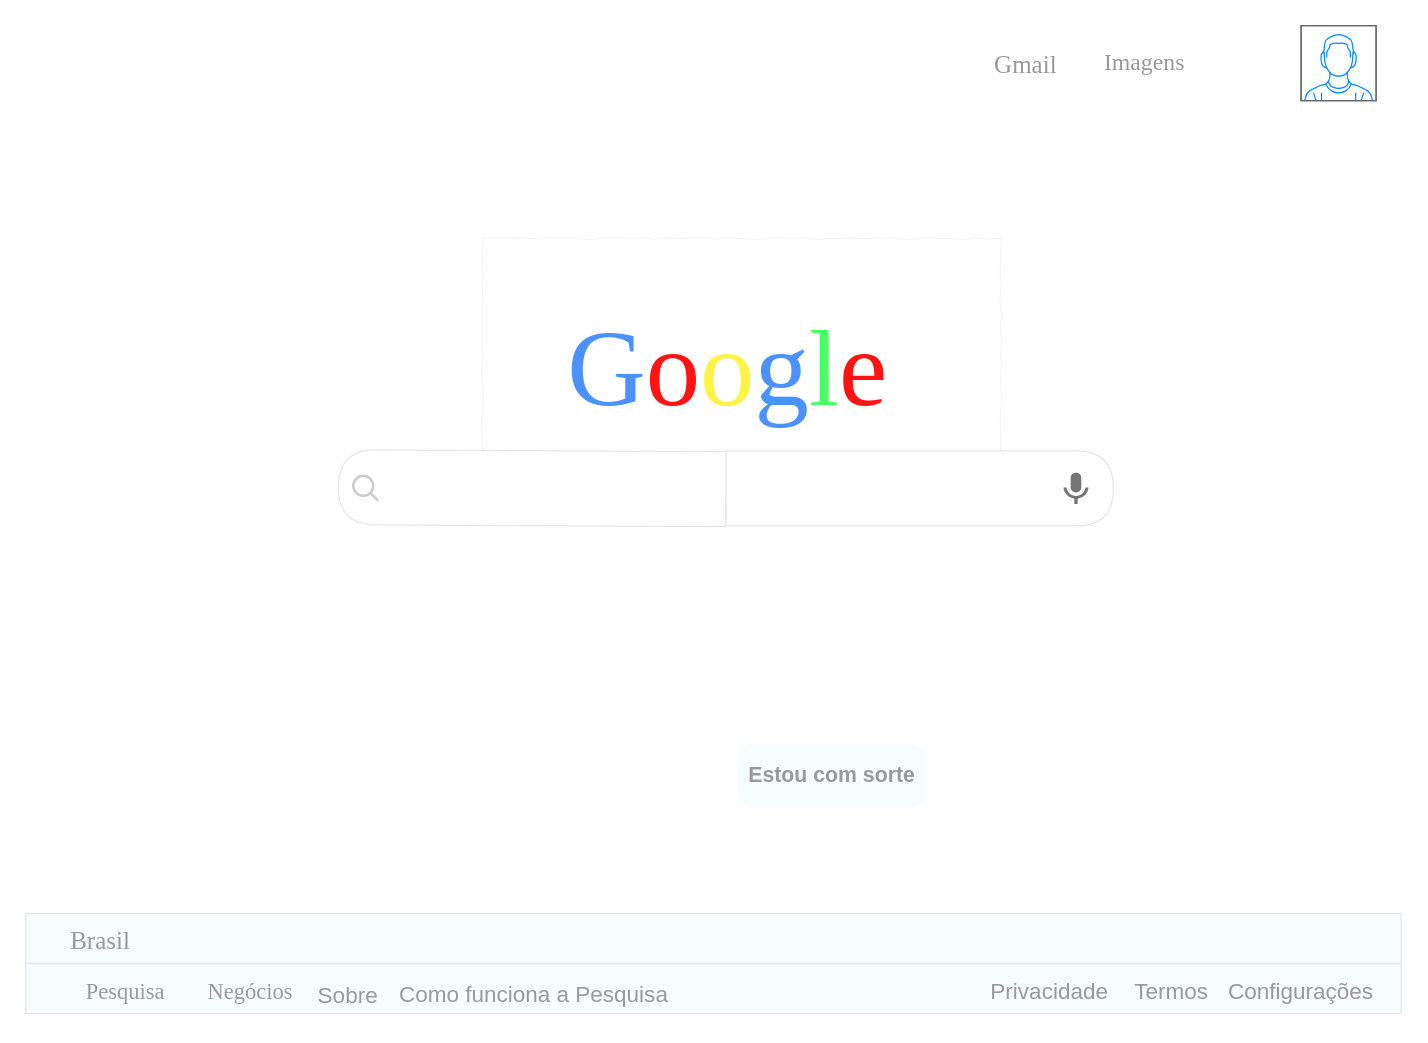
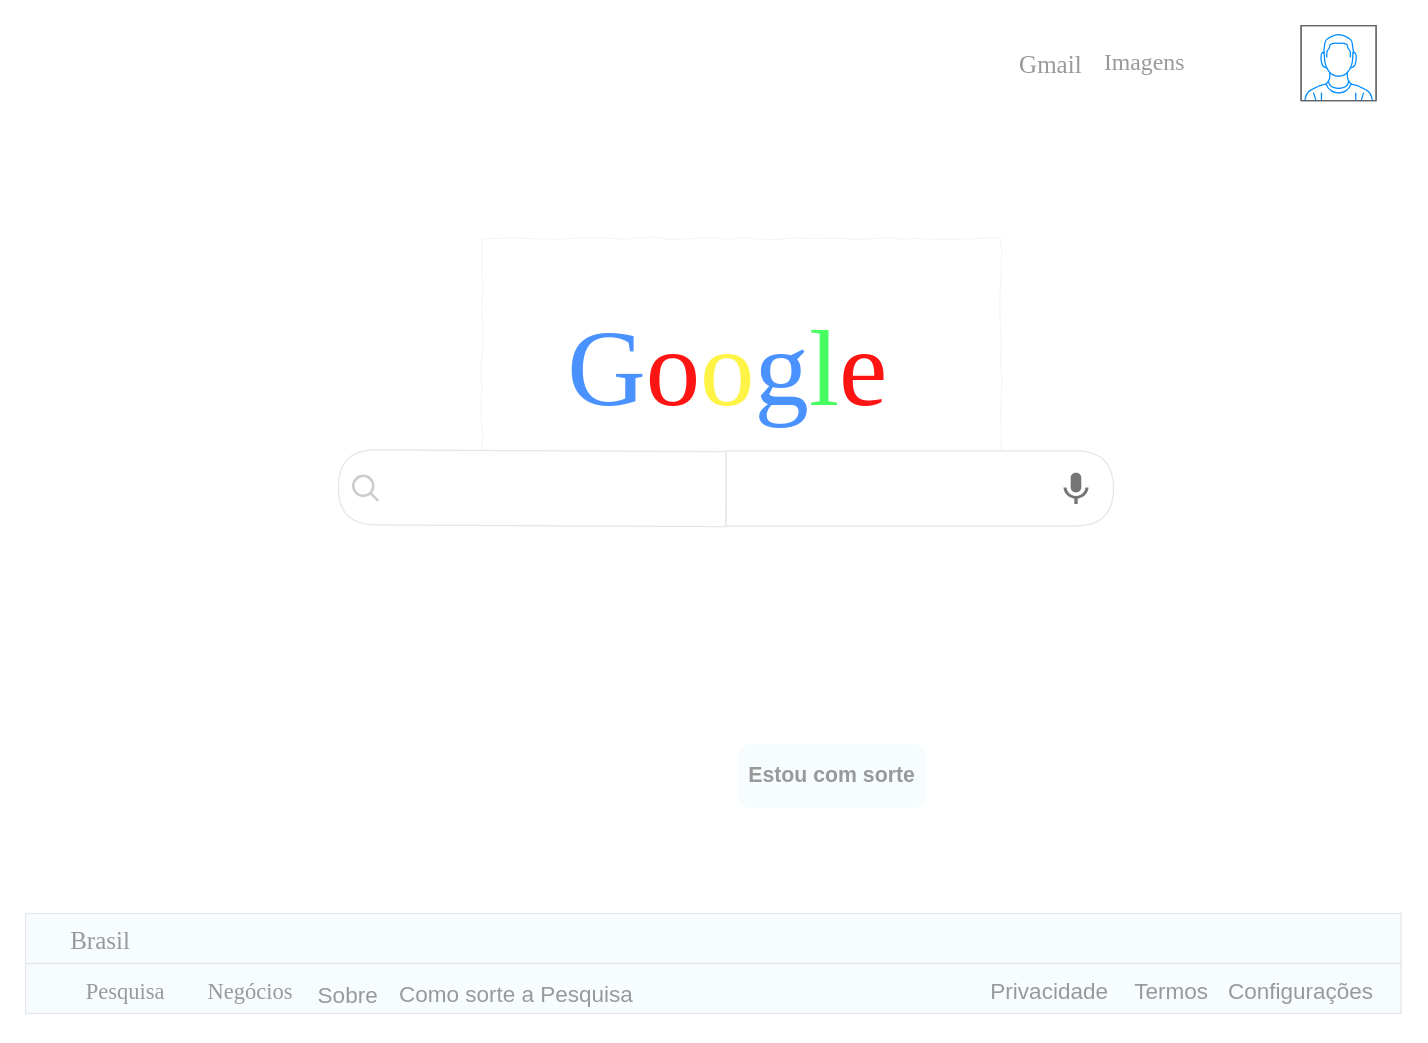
(1026, 63) -> (1051, 63)
(536, 1042) -> (536, 1042)
